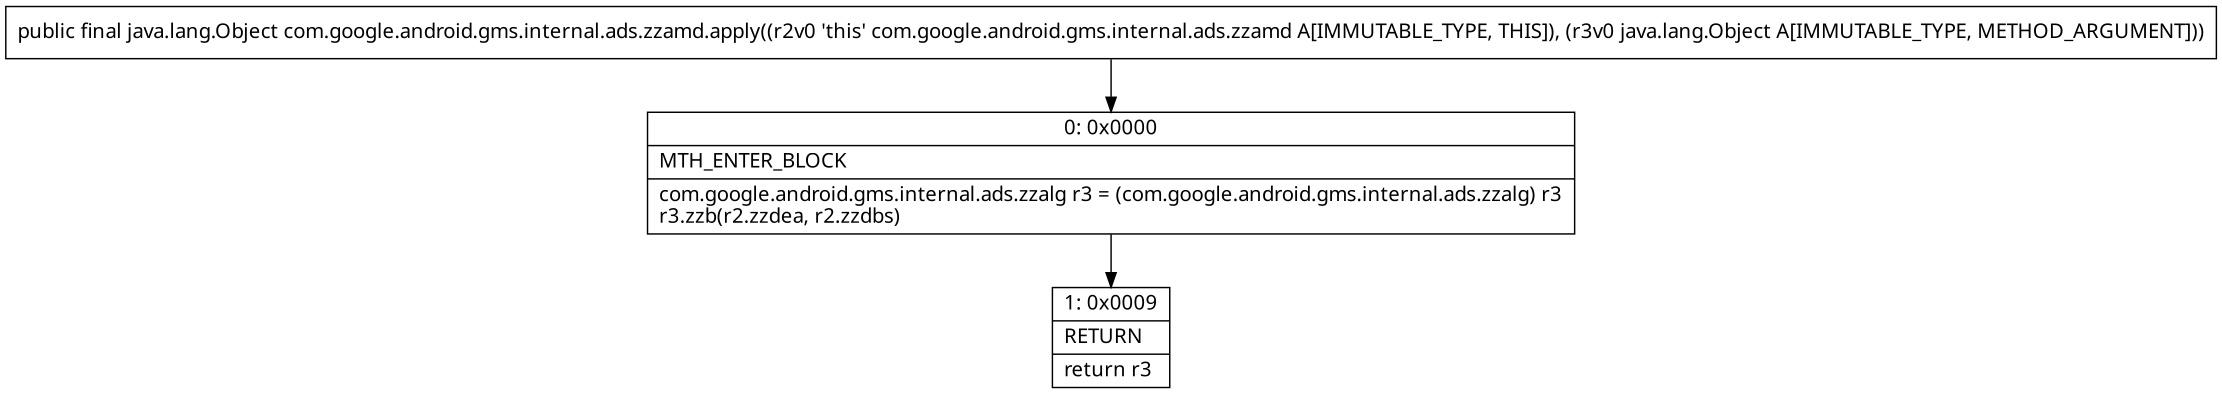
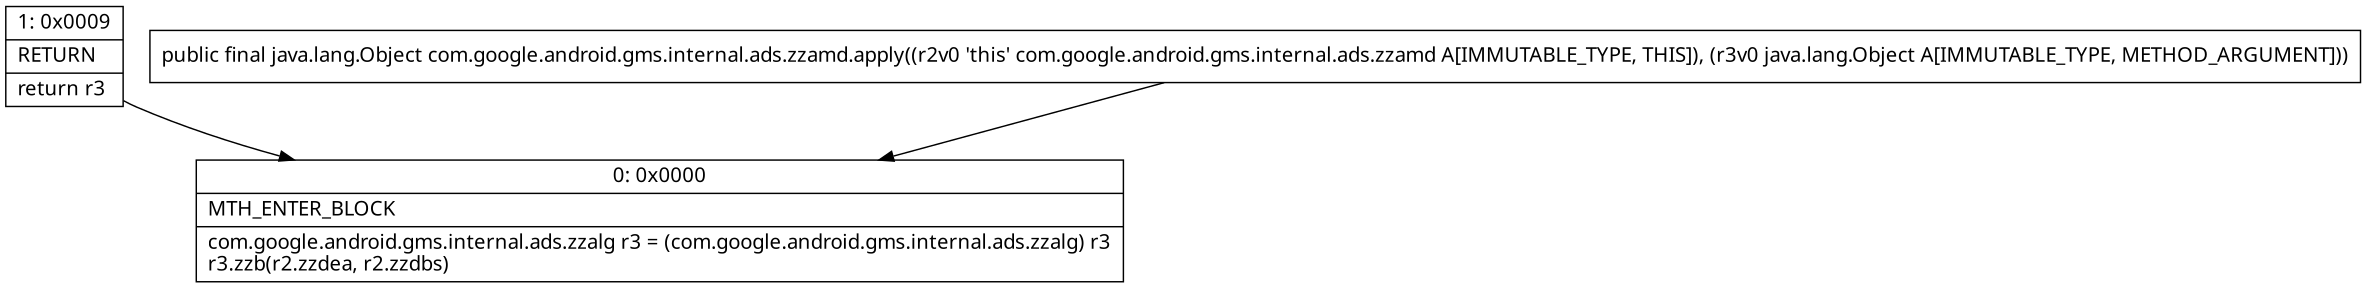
(1111, 253) -> (200, 132)
